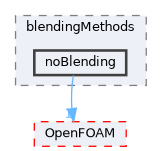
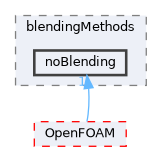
(72, 94) -> (89, 105)
